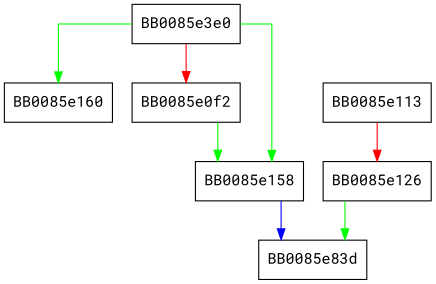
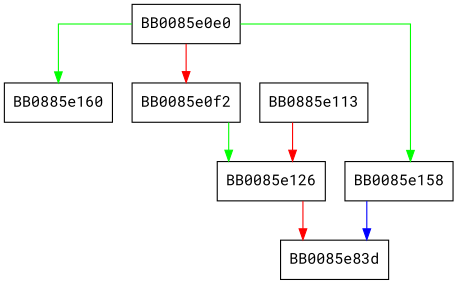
(186, 24) -> (186, 24)
(58, 103) -> (58, 103)
(377, 103) -> (314, 103)
(218, 136) -> (229, 136)
(345, 215) -> (303, 215)
